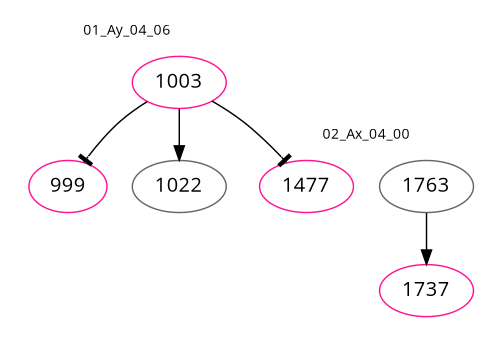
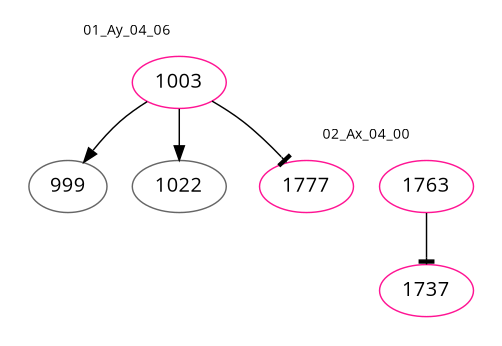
(115, 126) -> (118, 123)
(68, 187) -> (68, 187)
(307, 187) -> (307, 187)
(427, 187) -> (427, 187)
(427, 231) -> (427, 235)
